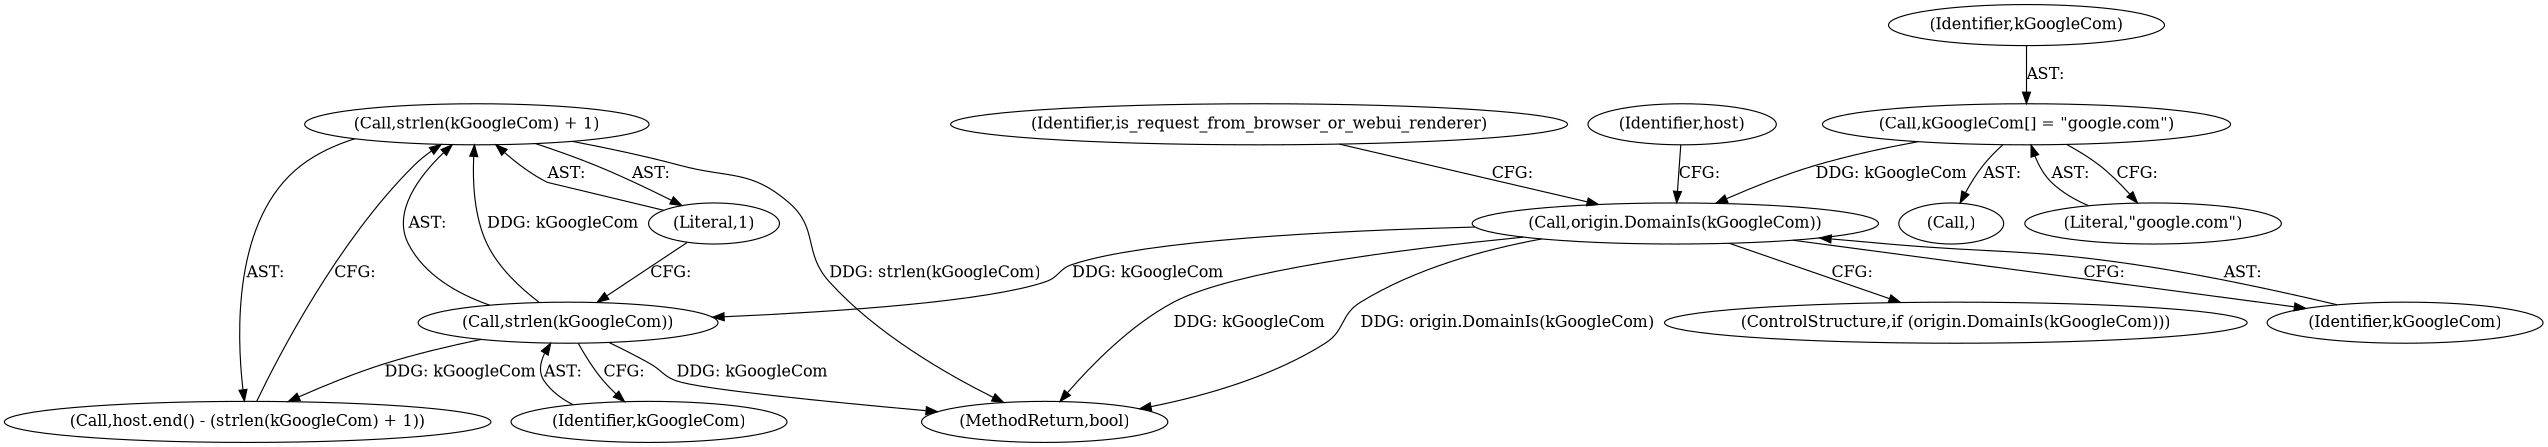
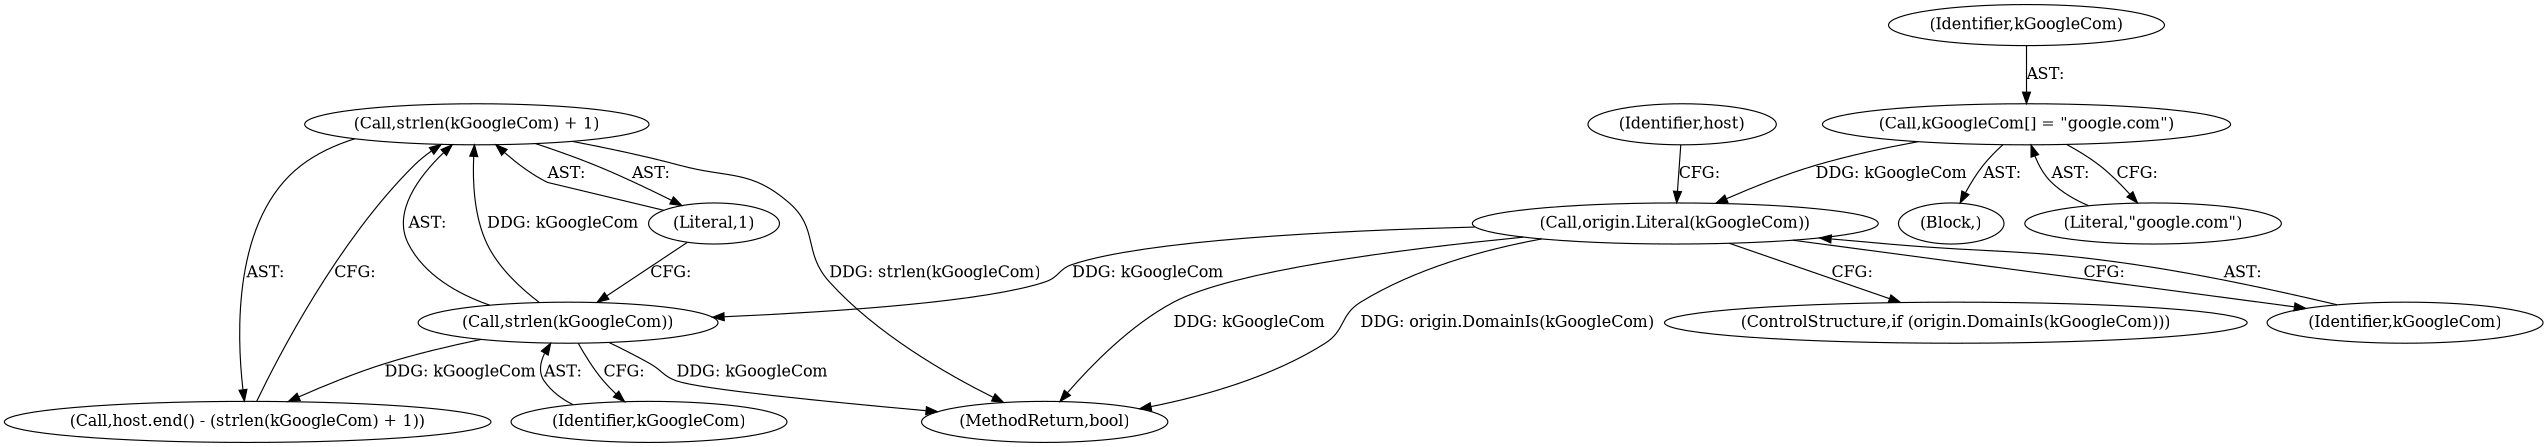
(1259, 124) -> none
(1675, 223) -> (1675, 223)
(1951, 223) -> (1951, 223)
